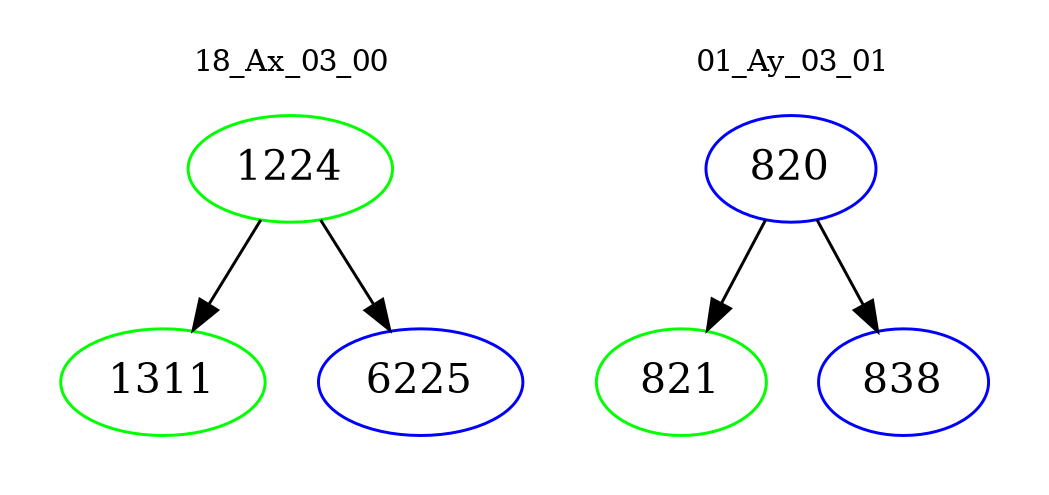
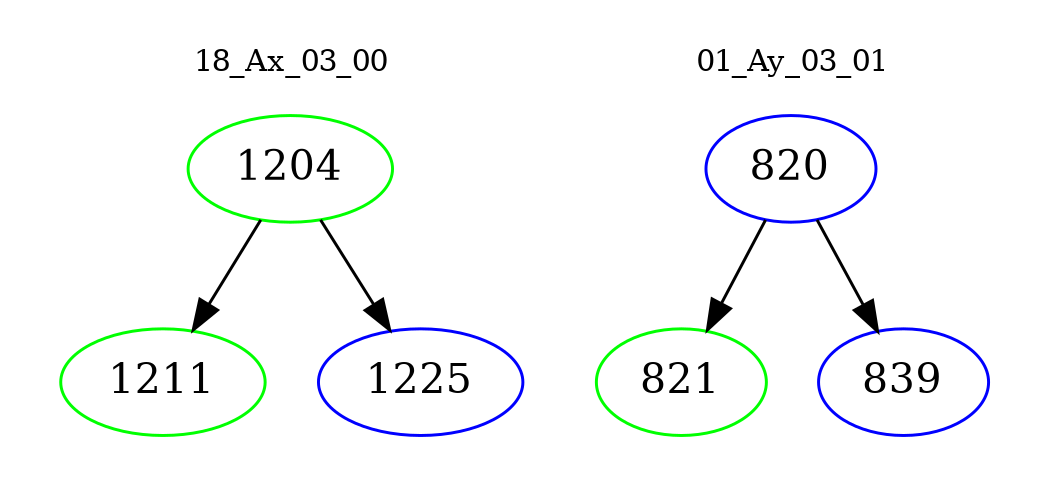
(290, 169) -> (290, 169)
(163, 382) -> (163, 382)
(421, 382) -> (421, 382)
(904, 382) -> (904, 382)
